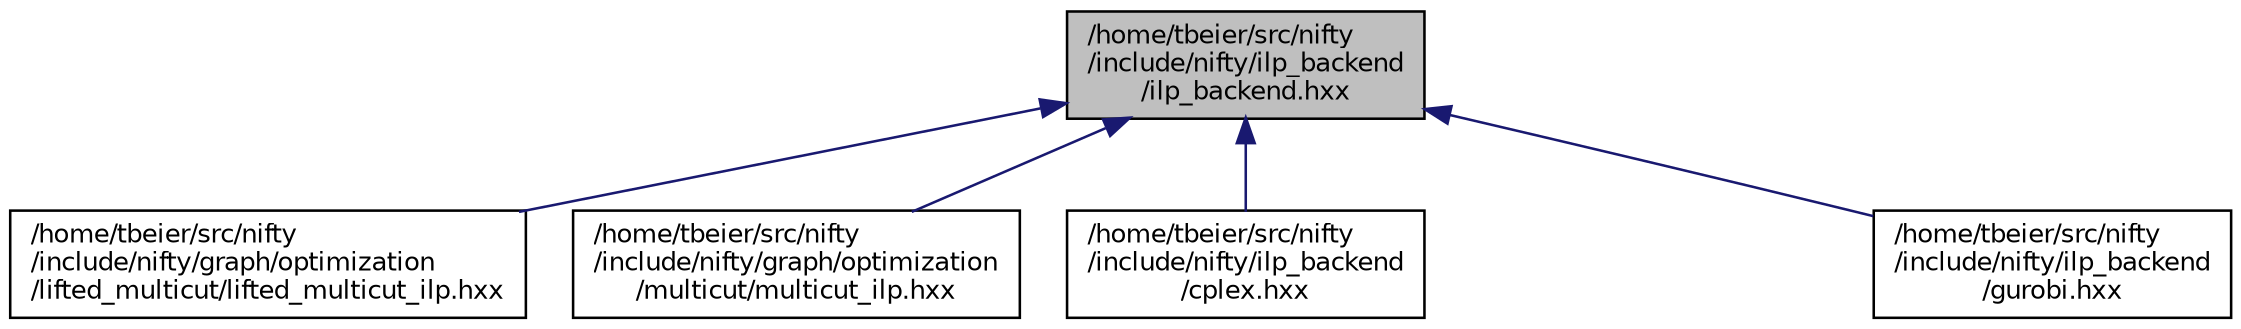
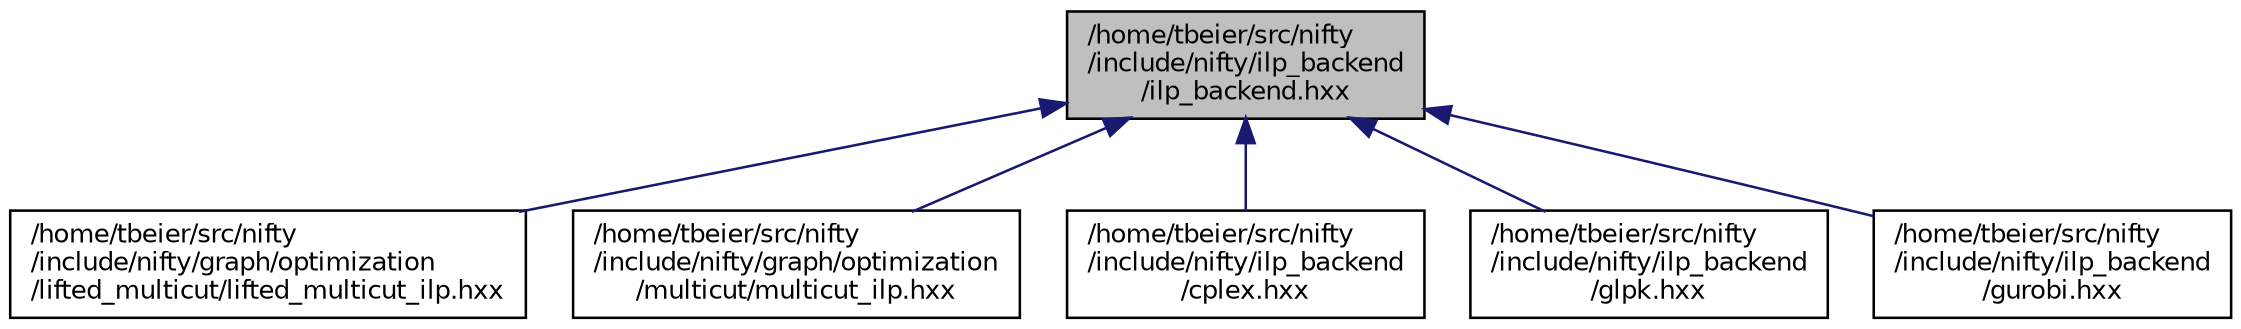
none -> (1649, 264)
